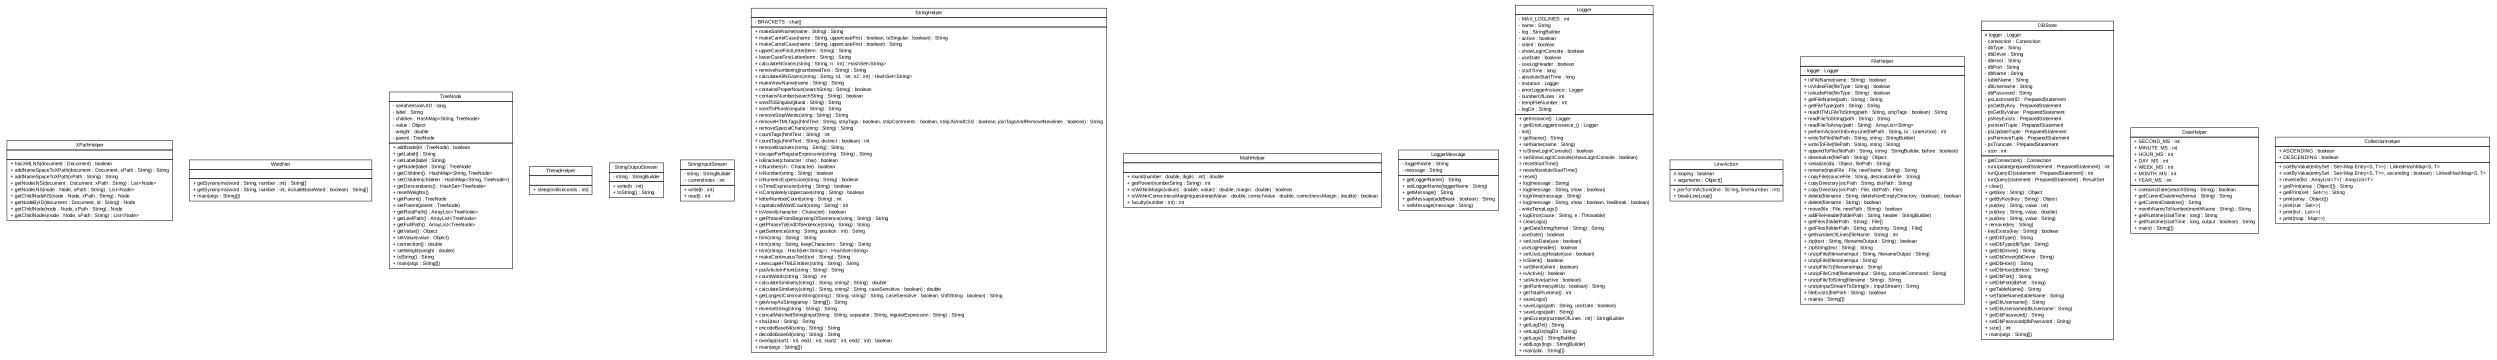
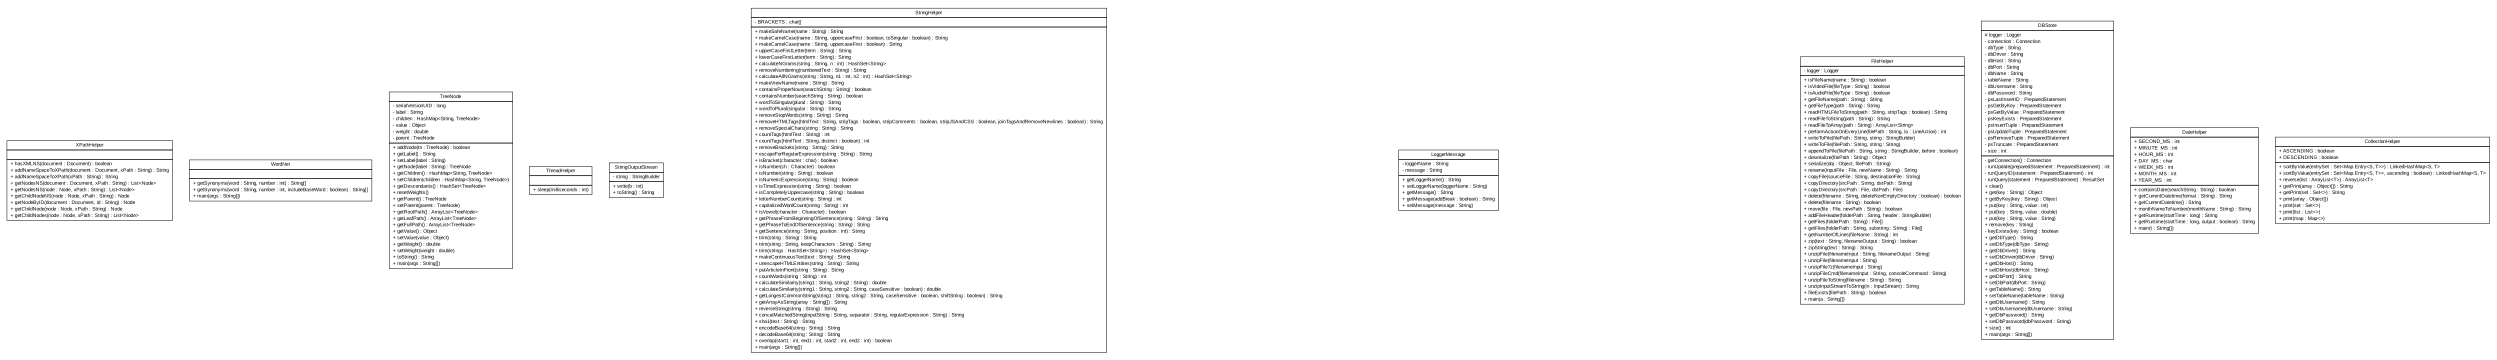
(2151, 161) -> (2153, 161)
(707, 180) -> none
(1252, 180) -> none
(1584, 180) -> none
(1726, 180) -> none
(417, 244) -> (417, 244)
